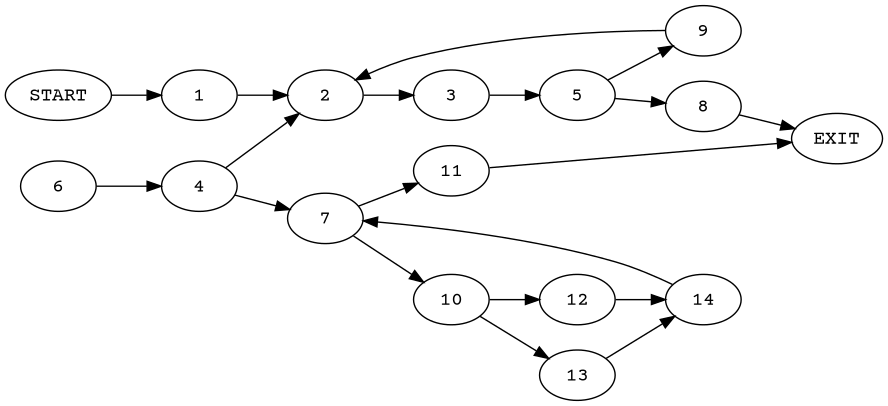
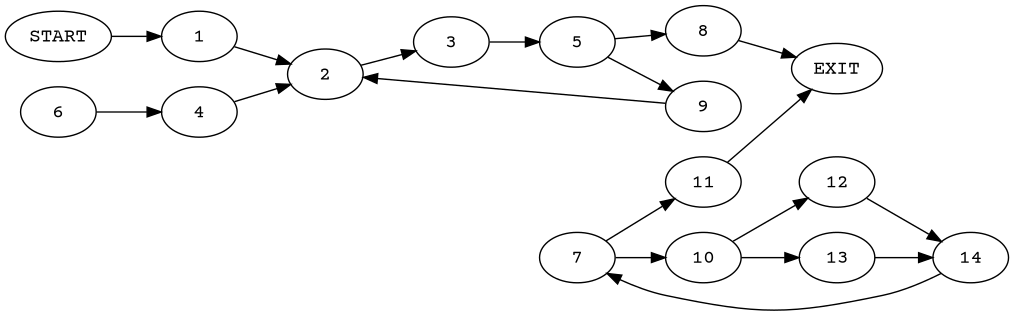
(256, 201) -> none
